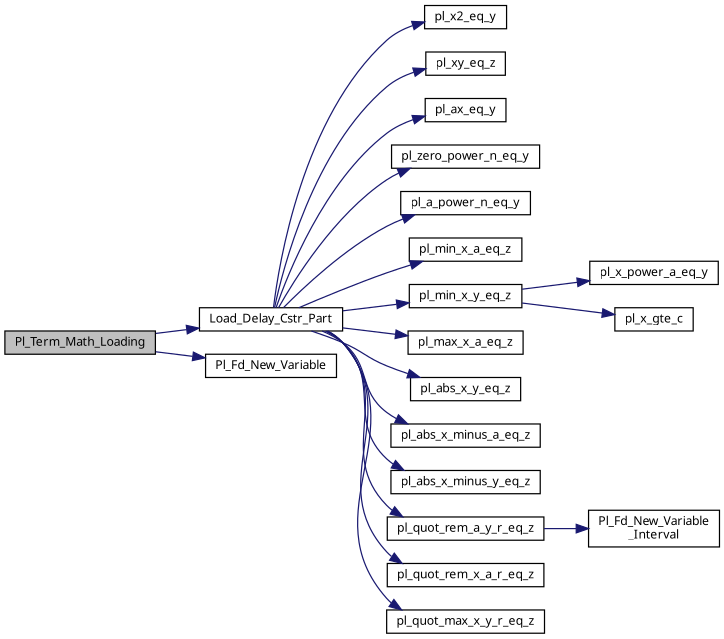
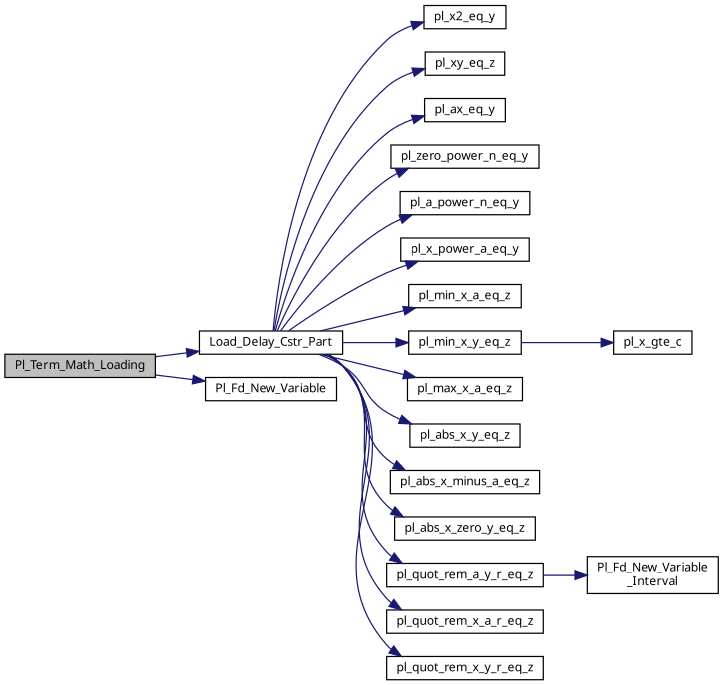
(550, 286) -> (345, 294)
(466, 482) -> (465, 529)
(466, 622) -> (465, 668)
